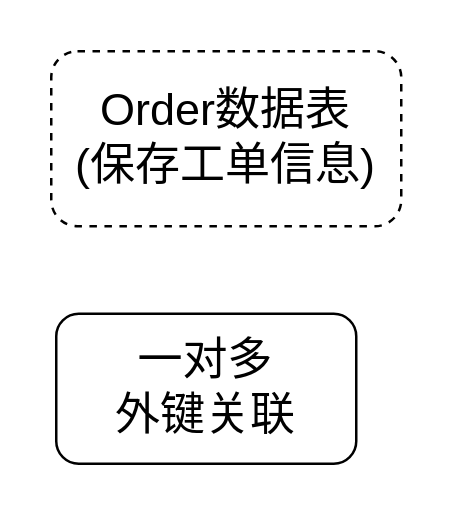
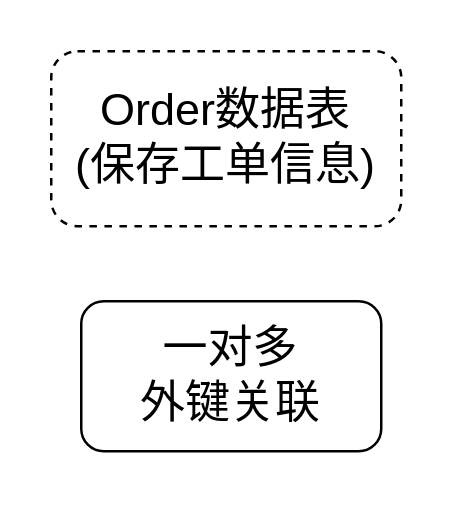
(206, 389) -> (231, 376)
